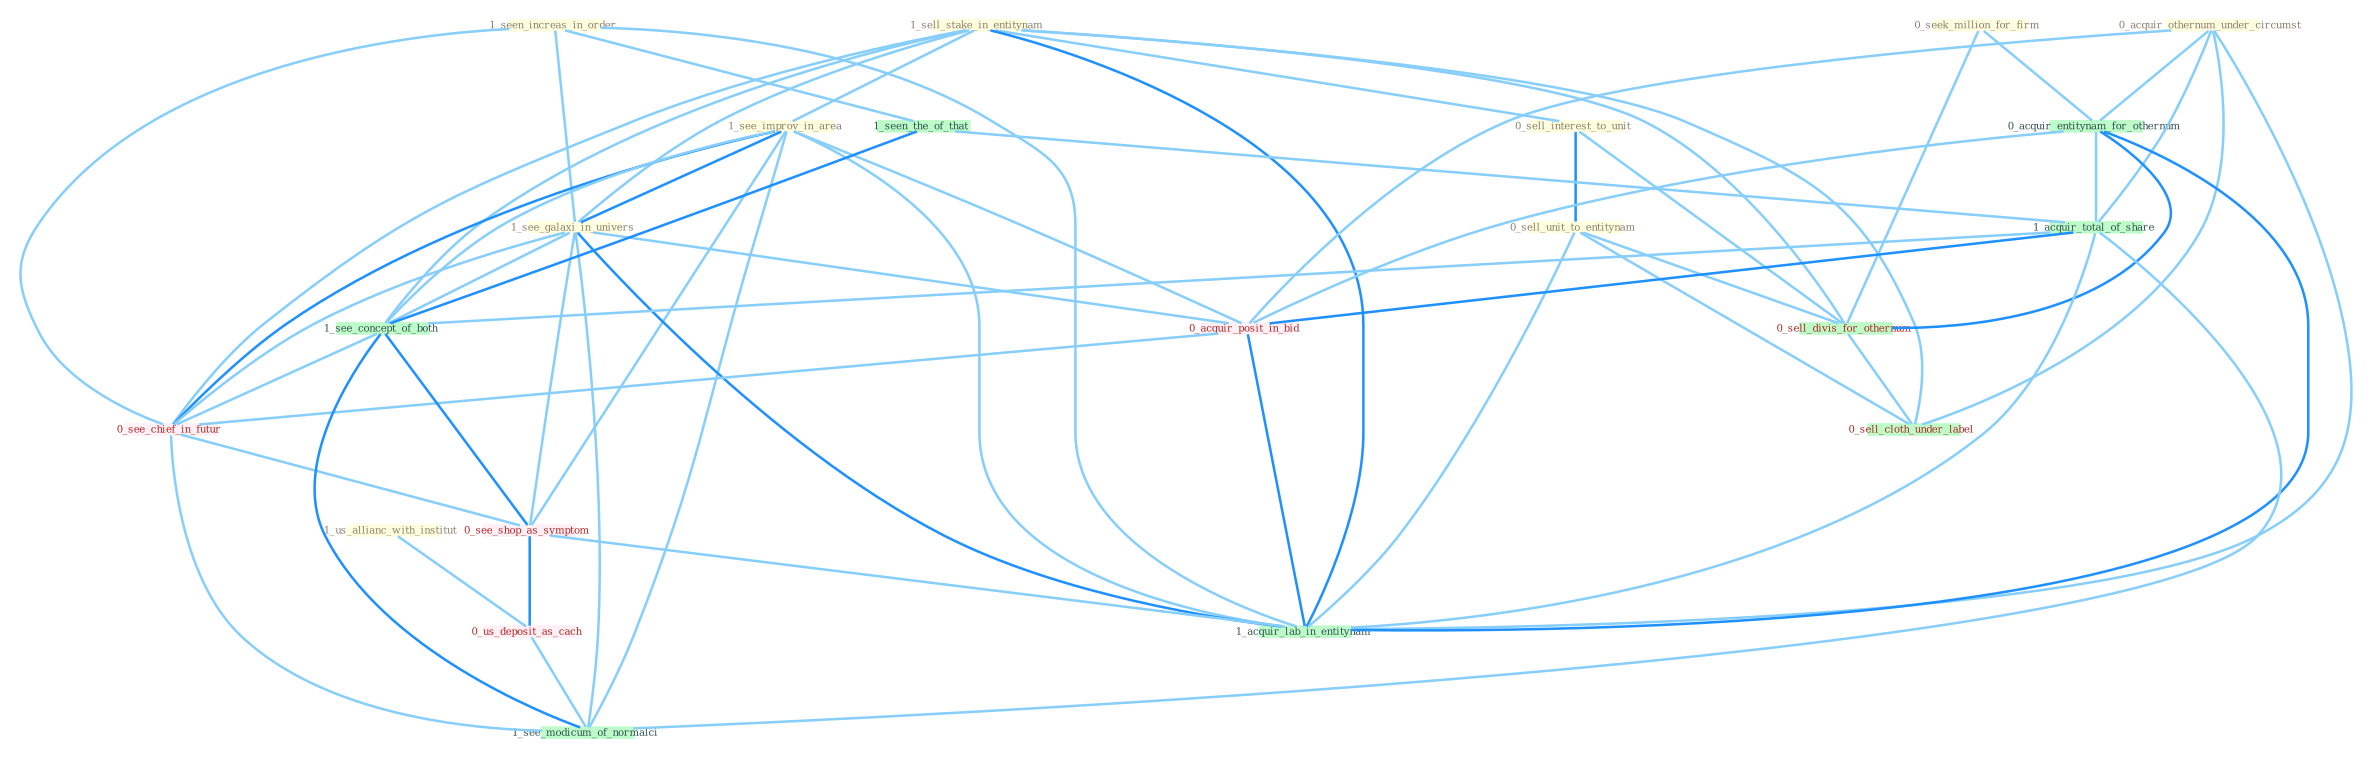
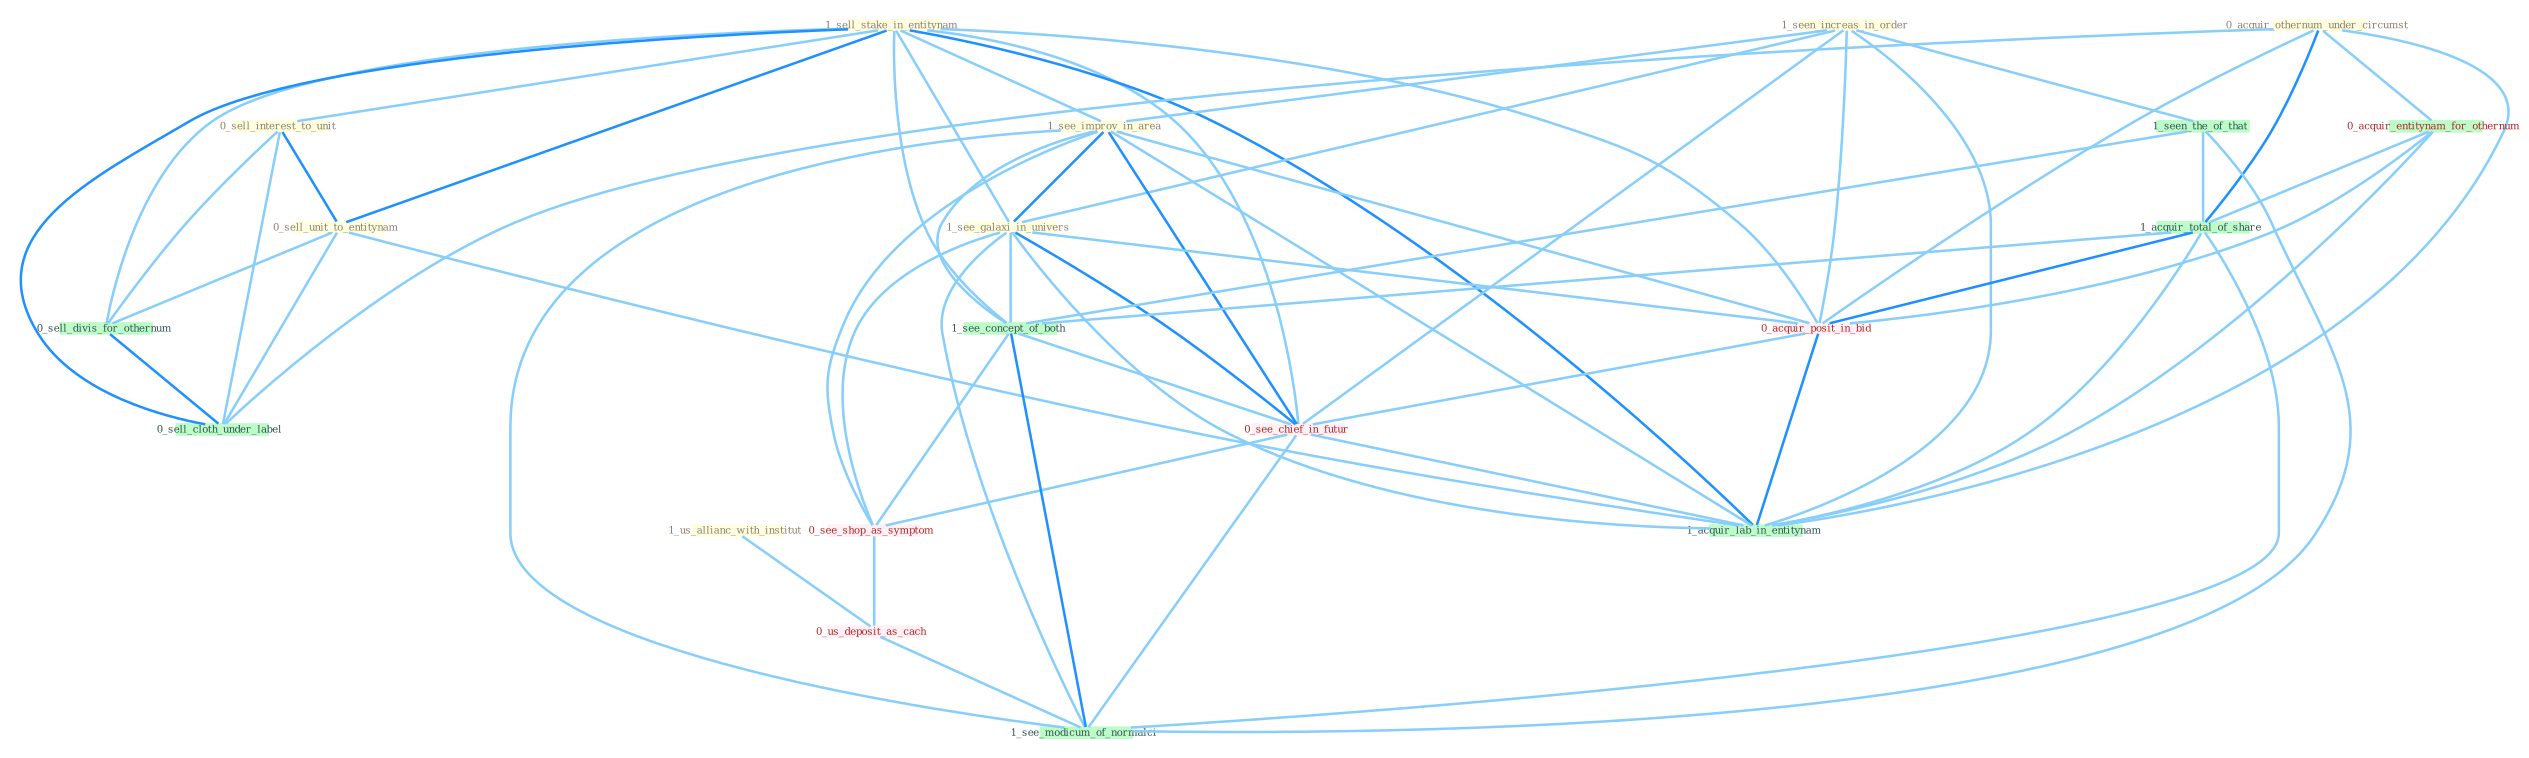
(1980, 25) -> none
none -> (1477, 76)
none -> (1464, 98)
(1669, 116) -> (165, 136)
none -> (616, 126)
(2096, 126) -> (2436, 126)
(2164, 132) -> (2271, 132)
none -> (1840, 170)
(667, 224) -> (1607, 227)
none -> (250, 285)
(2101, 285) -> none
(357, 303) -> (1174, 332)
(1846, 328) -> (106, 328)
(1880, 379) -> (164, 379)
(456, 429) -> (942, 429)
(1914, 429) -> (222, 429)
(889, 504) -> (1339, 476)
(2195, 542) -> (2138, 391)
(530, 581) -> (874, 581)
(918, 581) -> (1462, 466)
none -> (1965, 681)
